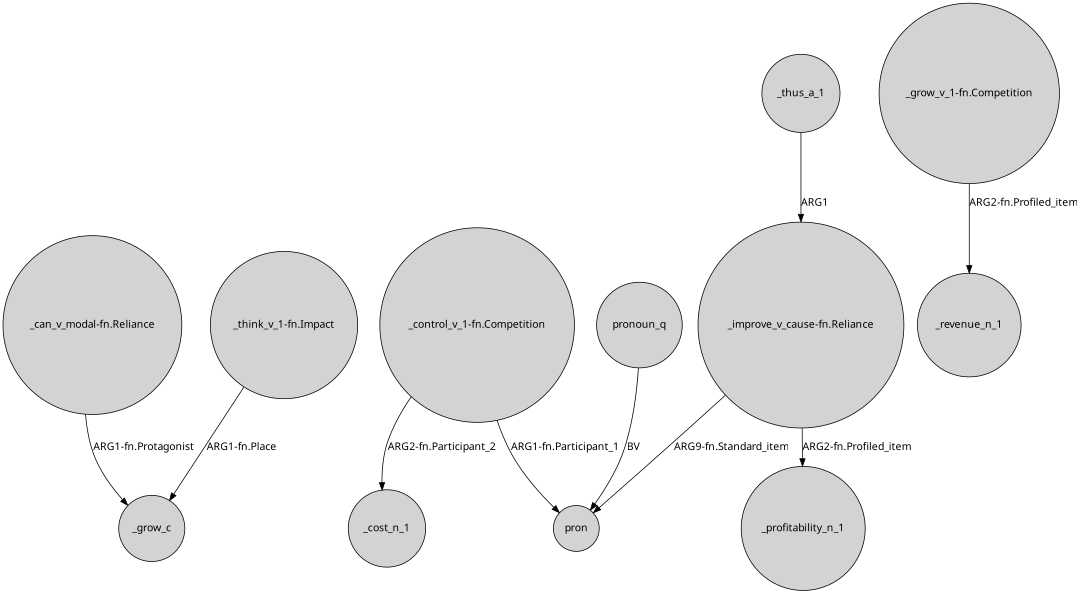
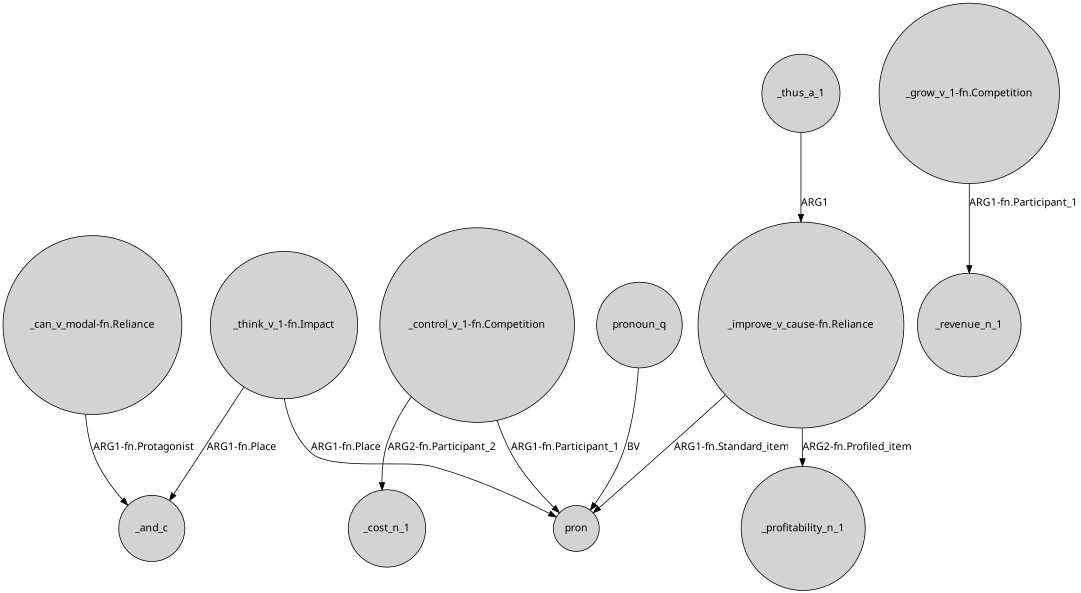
(1024, 203) -> (1024, 203)
(732, 447) -> (732, 447)
none -> (403, 464)
(152, 528) -> (152, 528)
